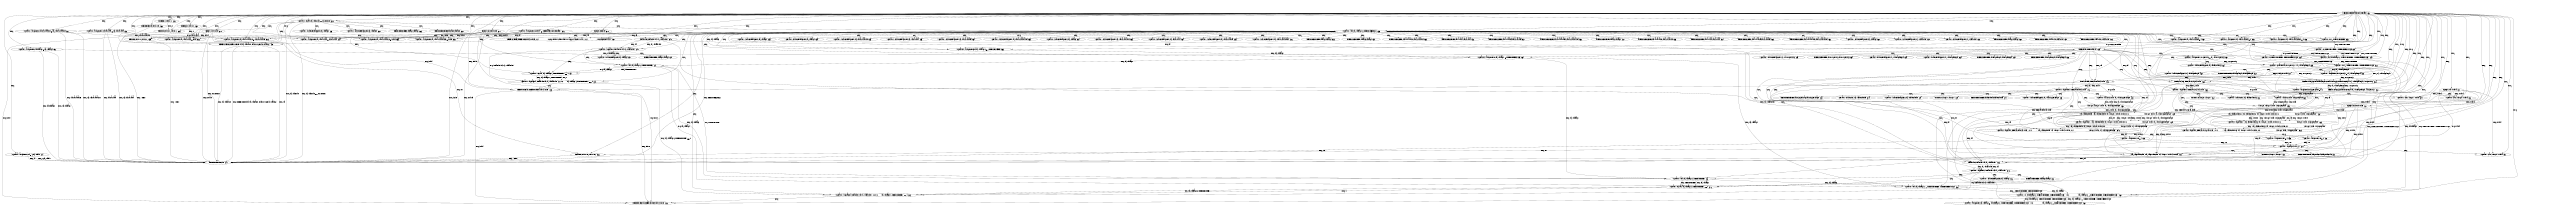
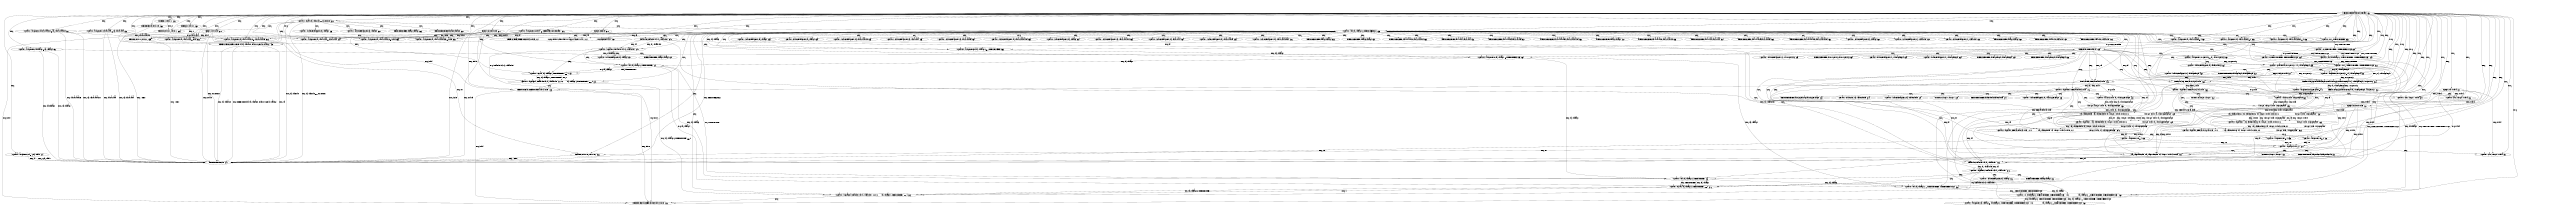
none -> (2377, 60)
(2244, 98) -> none
